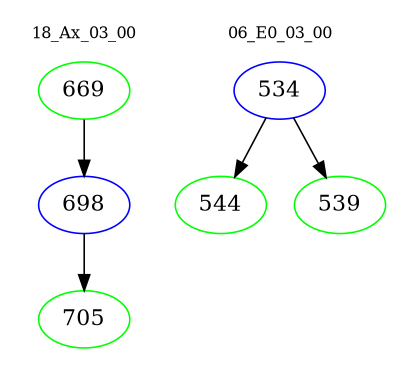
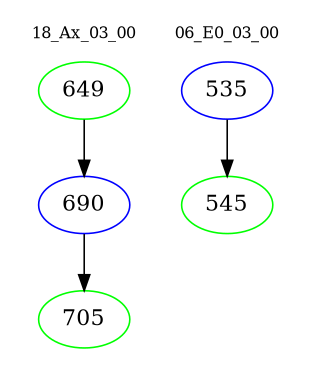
(84, 91) -> (84, 91)
(280, 91) -> (227, 91)
(84, 205) -> (84, 205)
(221, 205) -> (227, 205)
(340, 205) -> none
